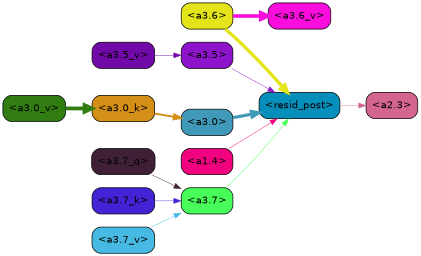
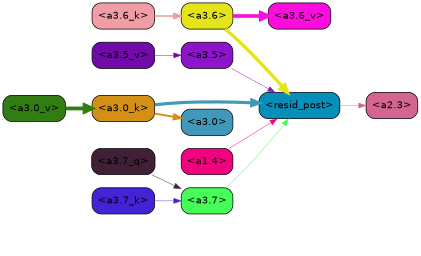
none -> (123, 16)
(242, 116) -> (203, 102)
(123, 240) -> none
